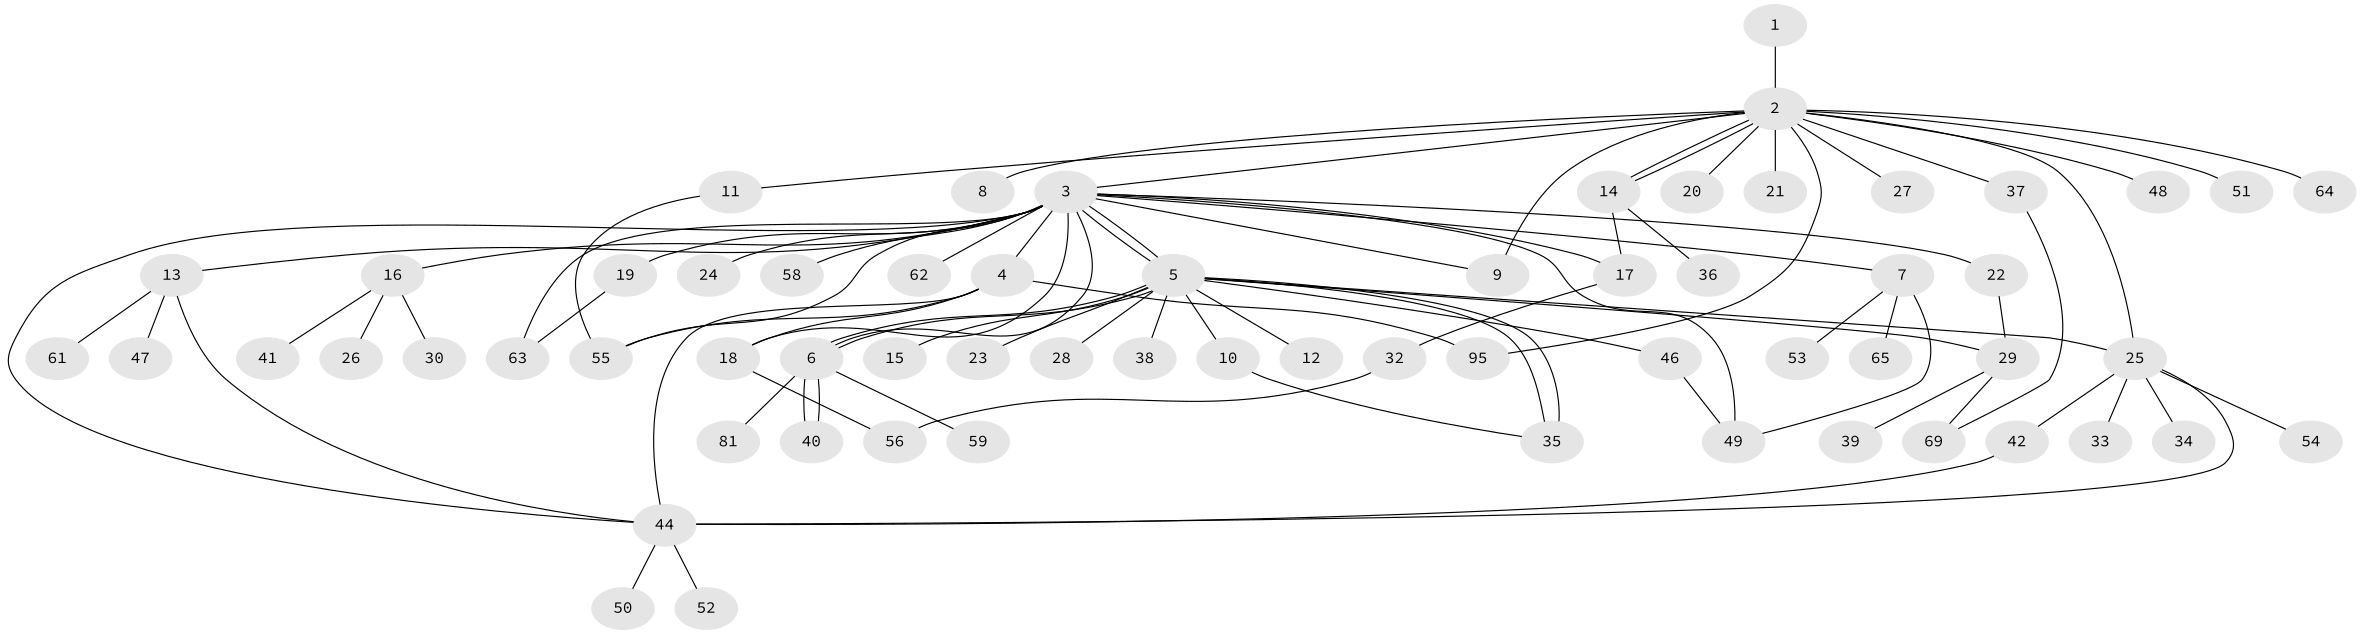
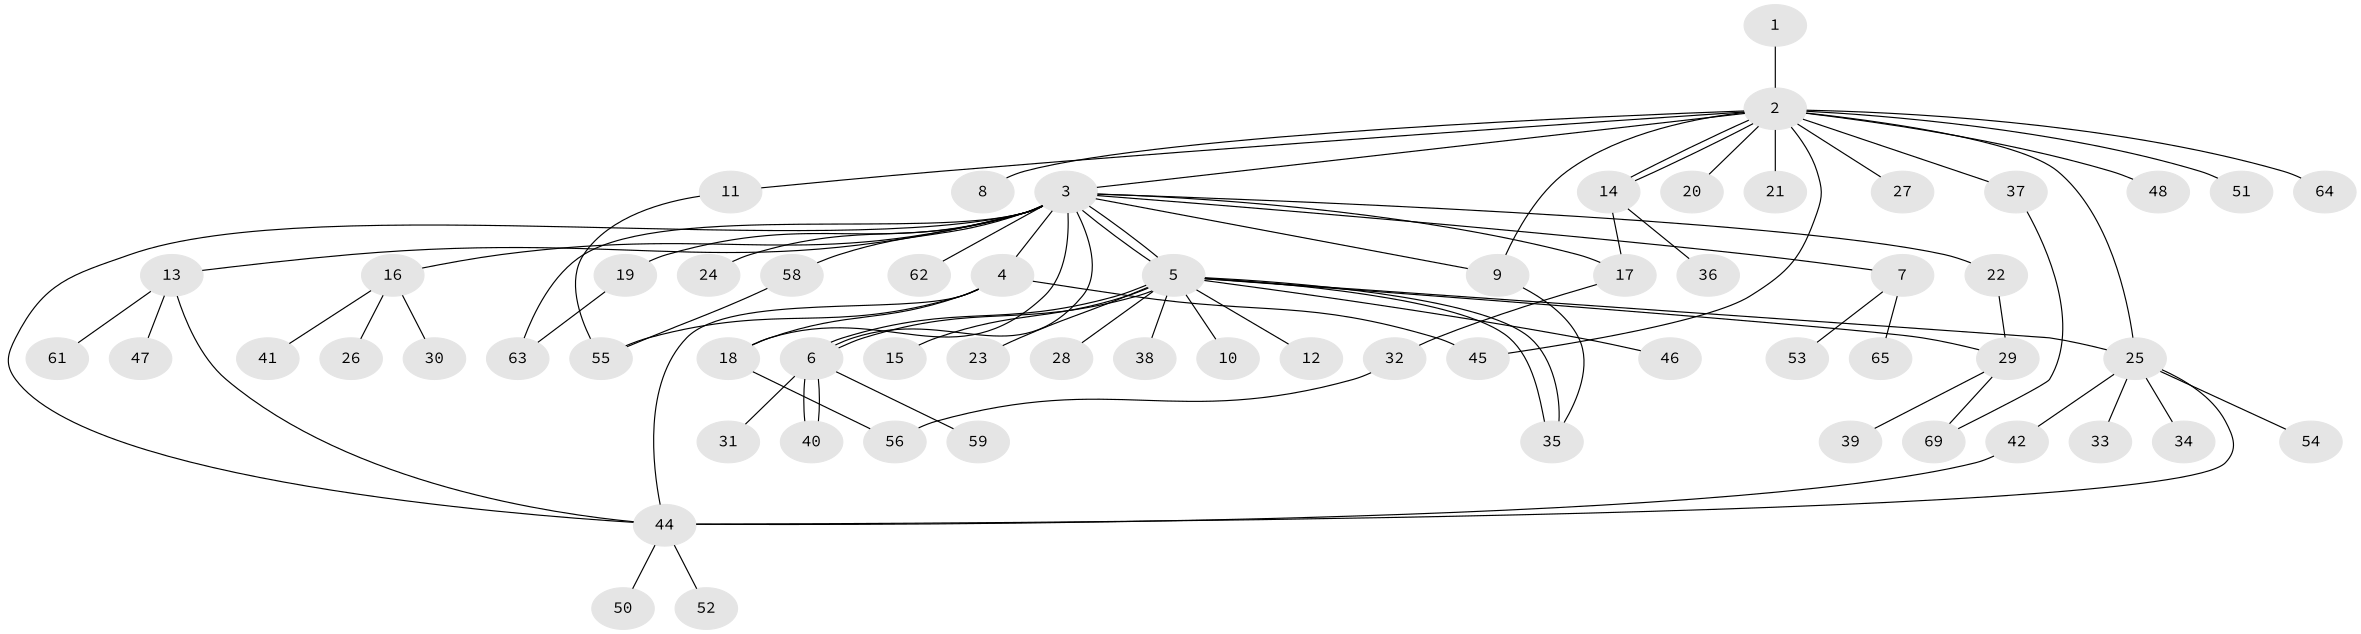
(842, 291) -> (698, 318)
(1478, 359) -> (1478, 359)
(1385, 411) -> (1583, 352)
(728, 442) -> (728, 442)
(1734, 442) -> none
